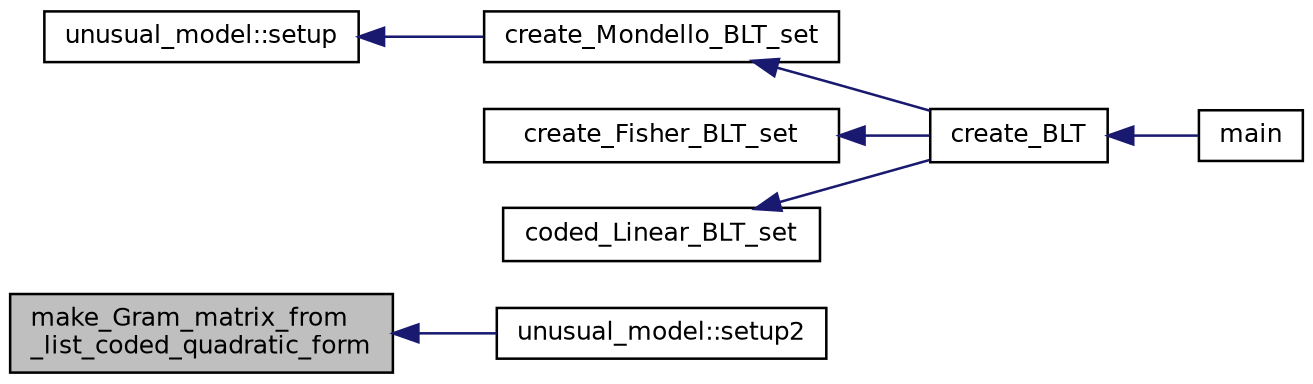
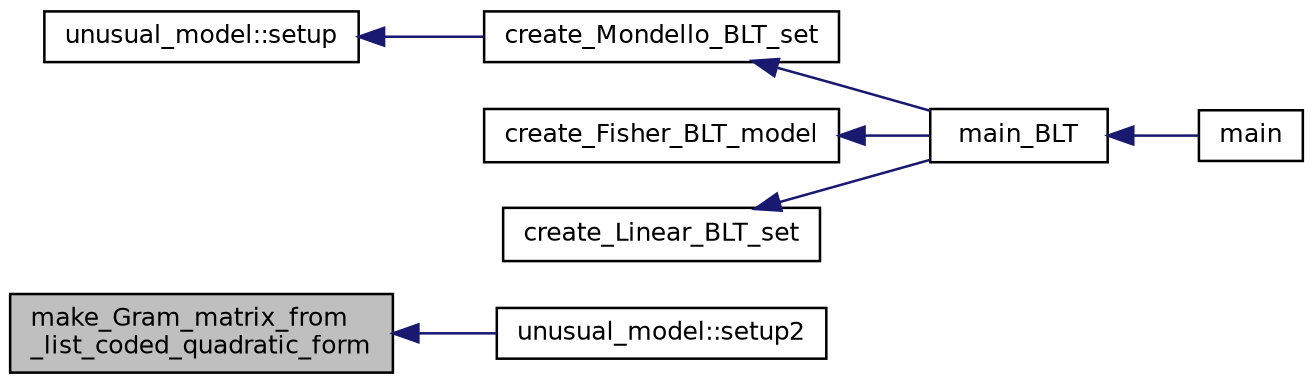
(662, 136) -> (662, 136)
(1019, 136) -> (1019, 136)
(662, 234) -> (662, 234)
